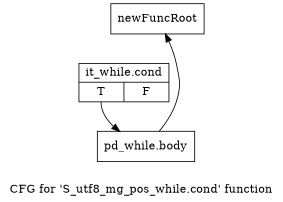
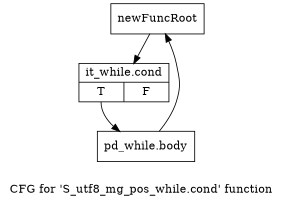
none -> (144, 45)
